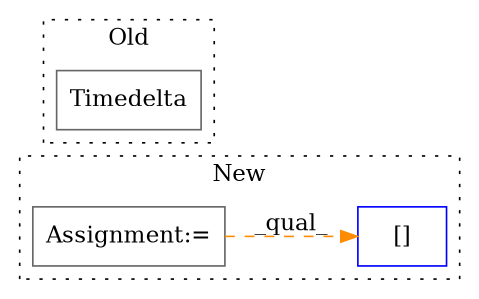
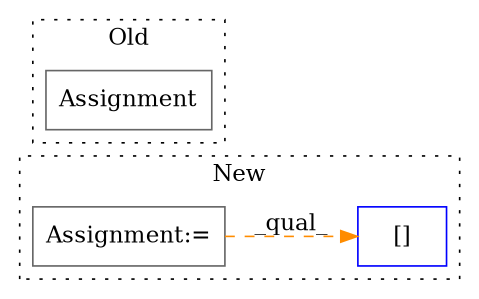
(129, 100) -> (129, 100)
